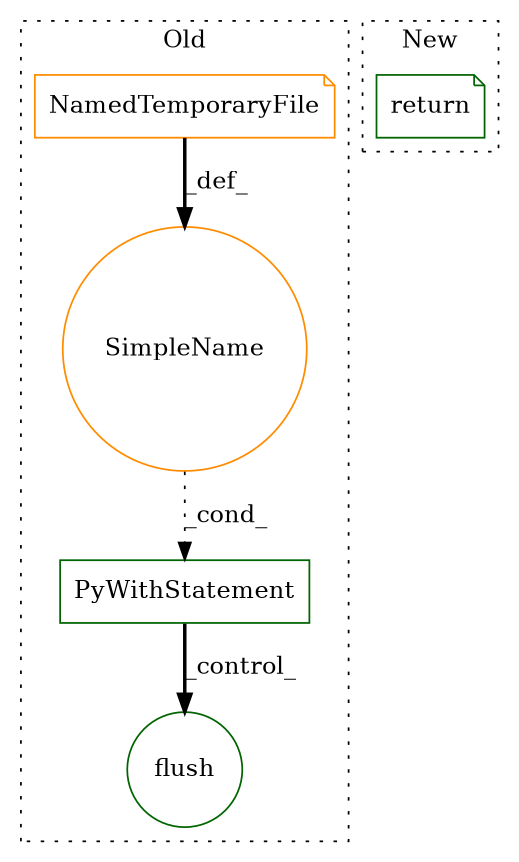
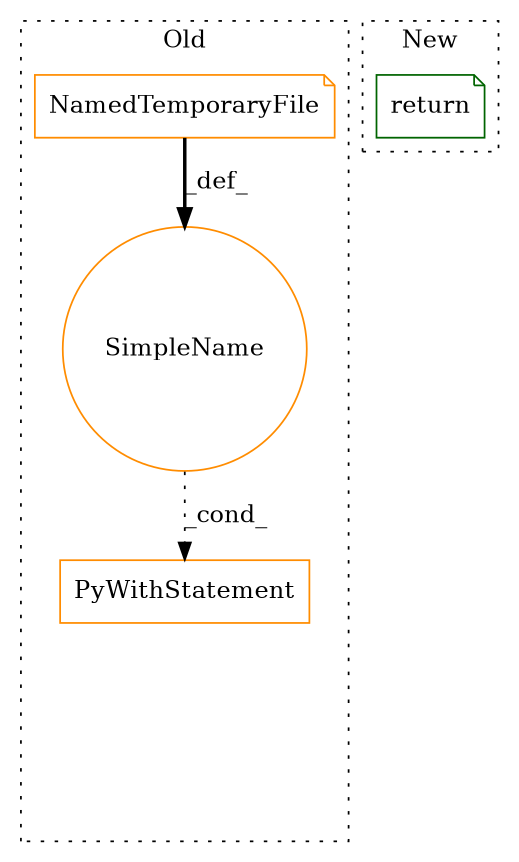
(185, 592) -> (185, 592)
(185, 770) -> none
